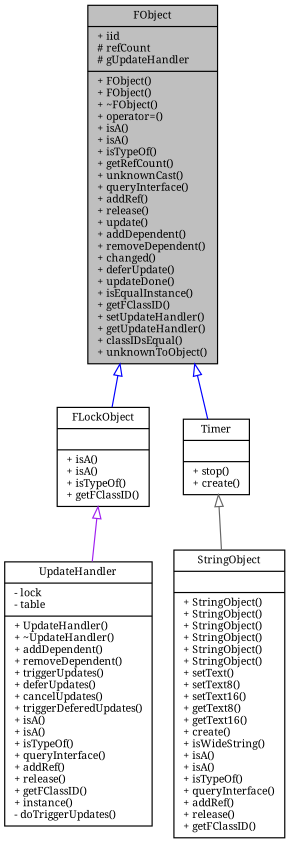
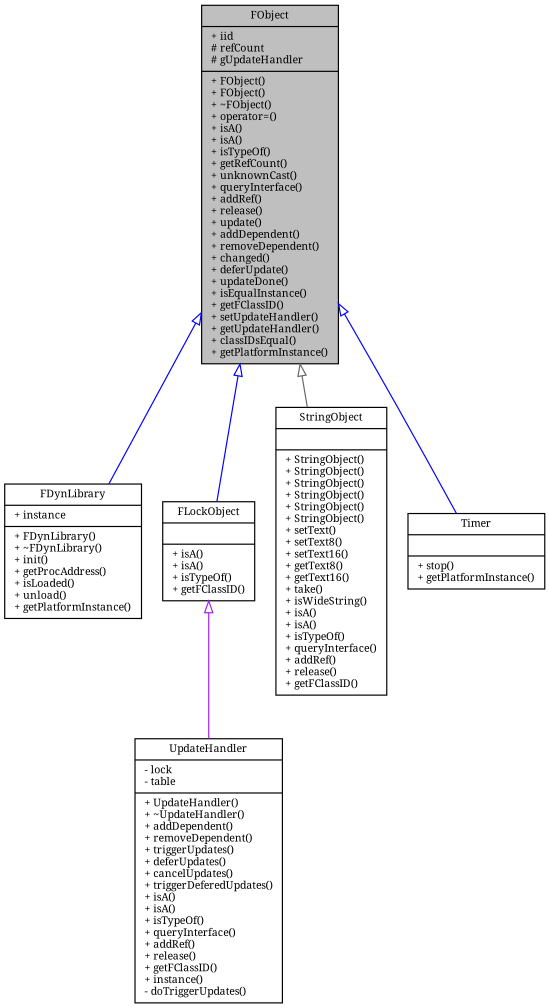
(153, 353) -> (270, 353)
(216, 483) -> (476, 578)
(220, 528) -> (305, 392)
none -> (73, 551)
(207, 732) -> (304, 590)
